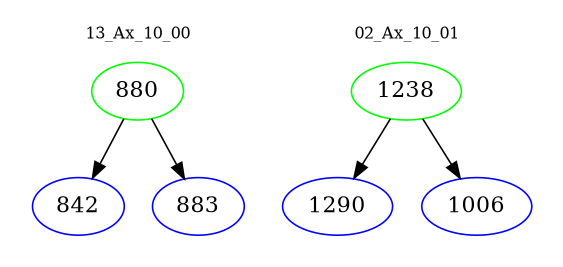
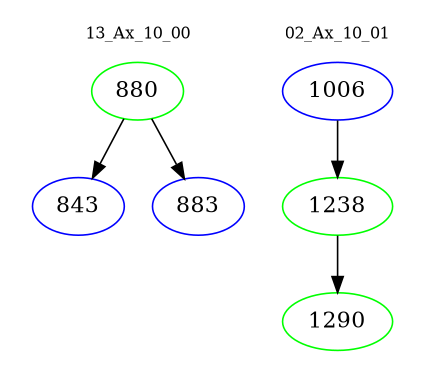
(437, 142) -> (338, 141)
(78, 206) -> (78, 206)
(338, 206) -> (338, 322)
